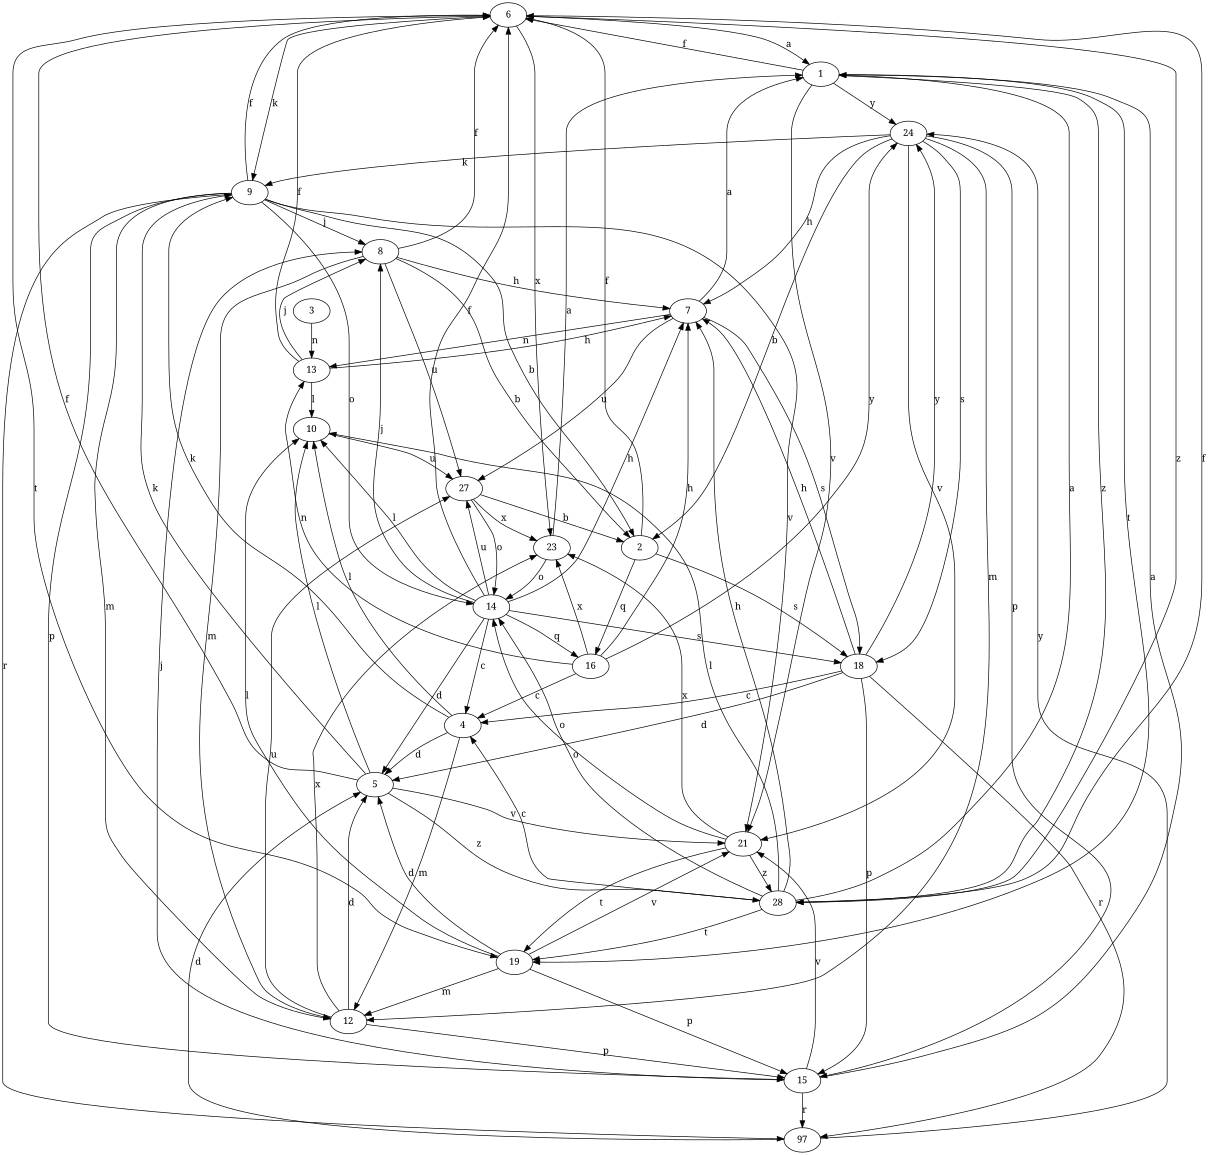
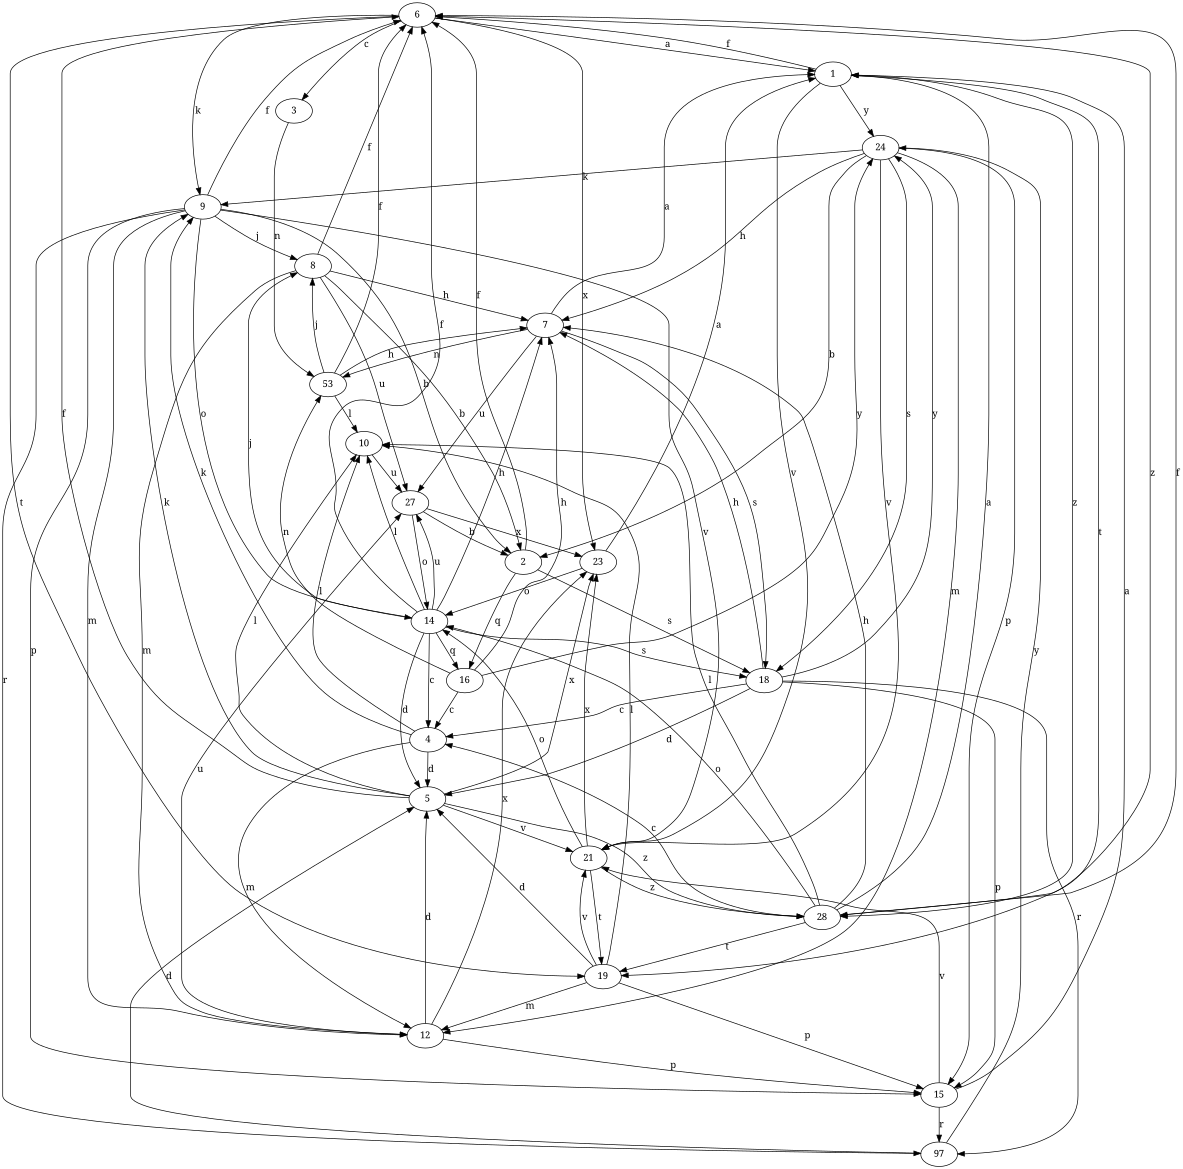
none -> (349, 51)
(312, 370) -> (328, 385)
(574, 610) -> (554, 728)
(157, 873) -> none
